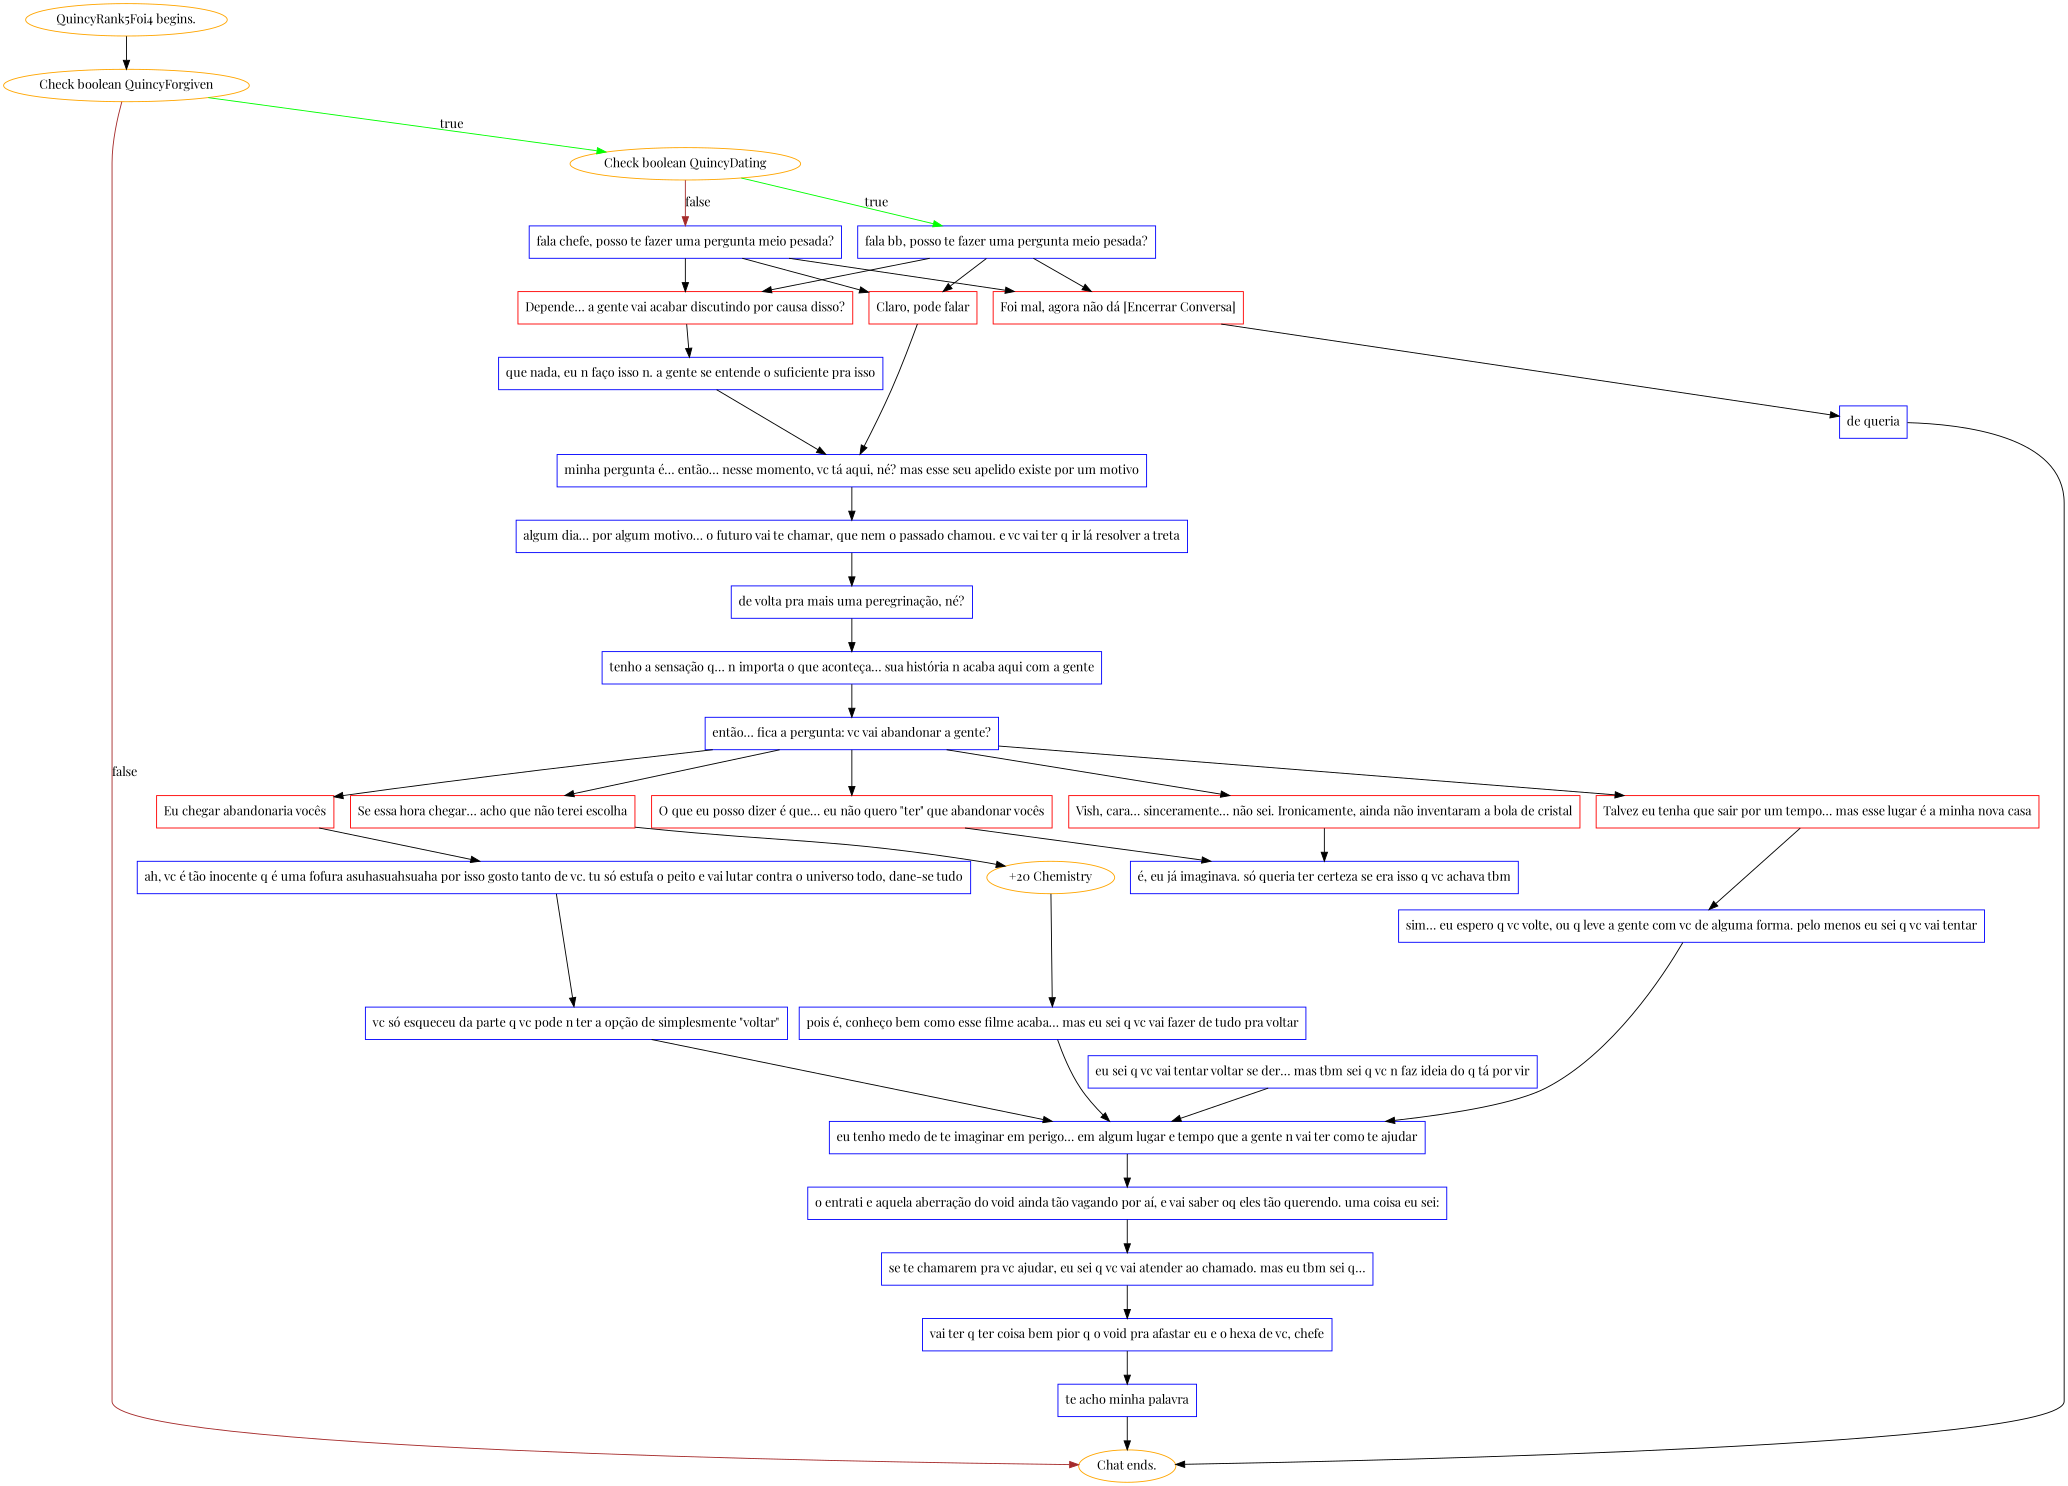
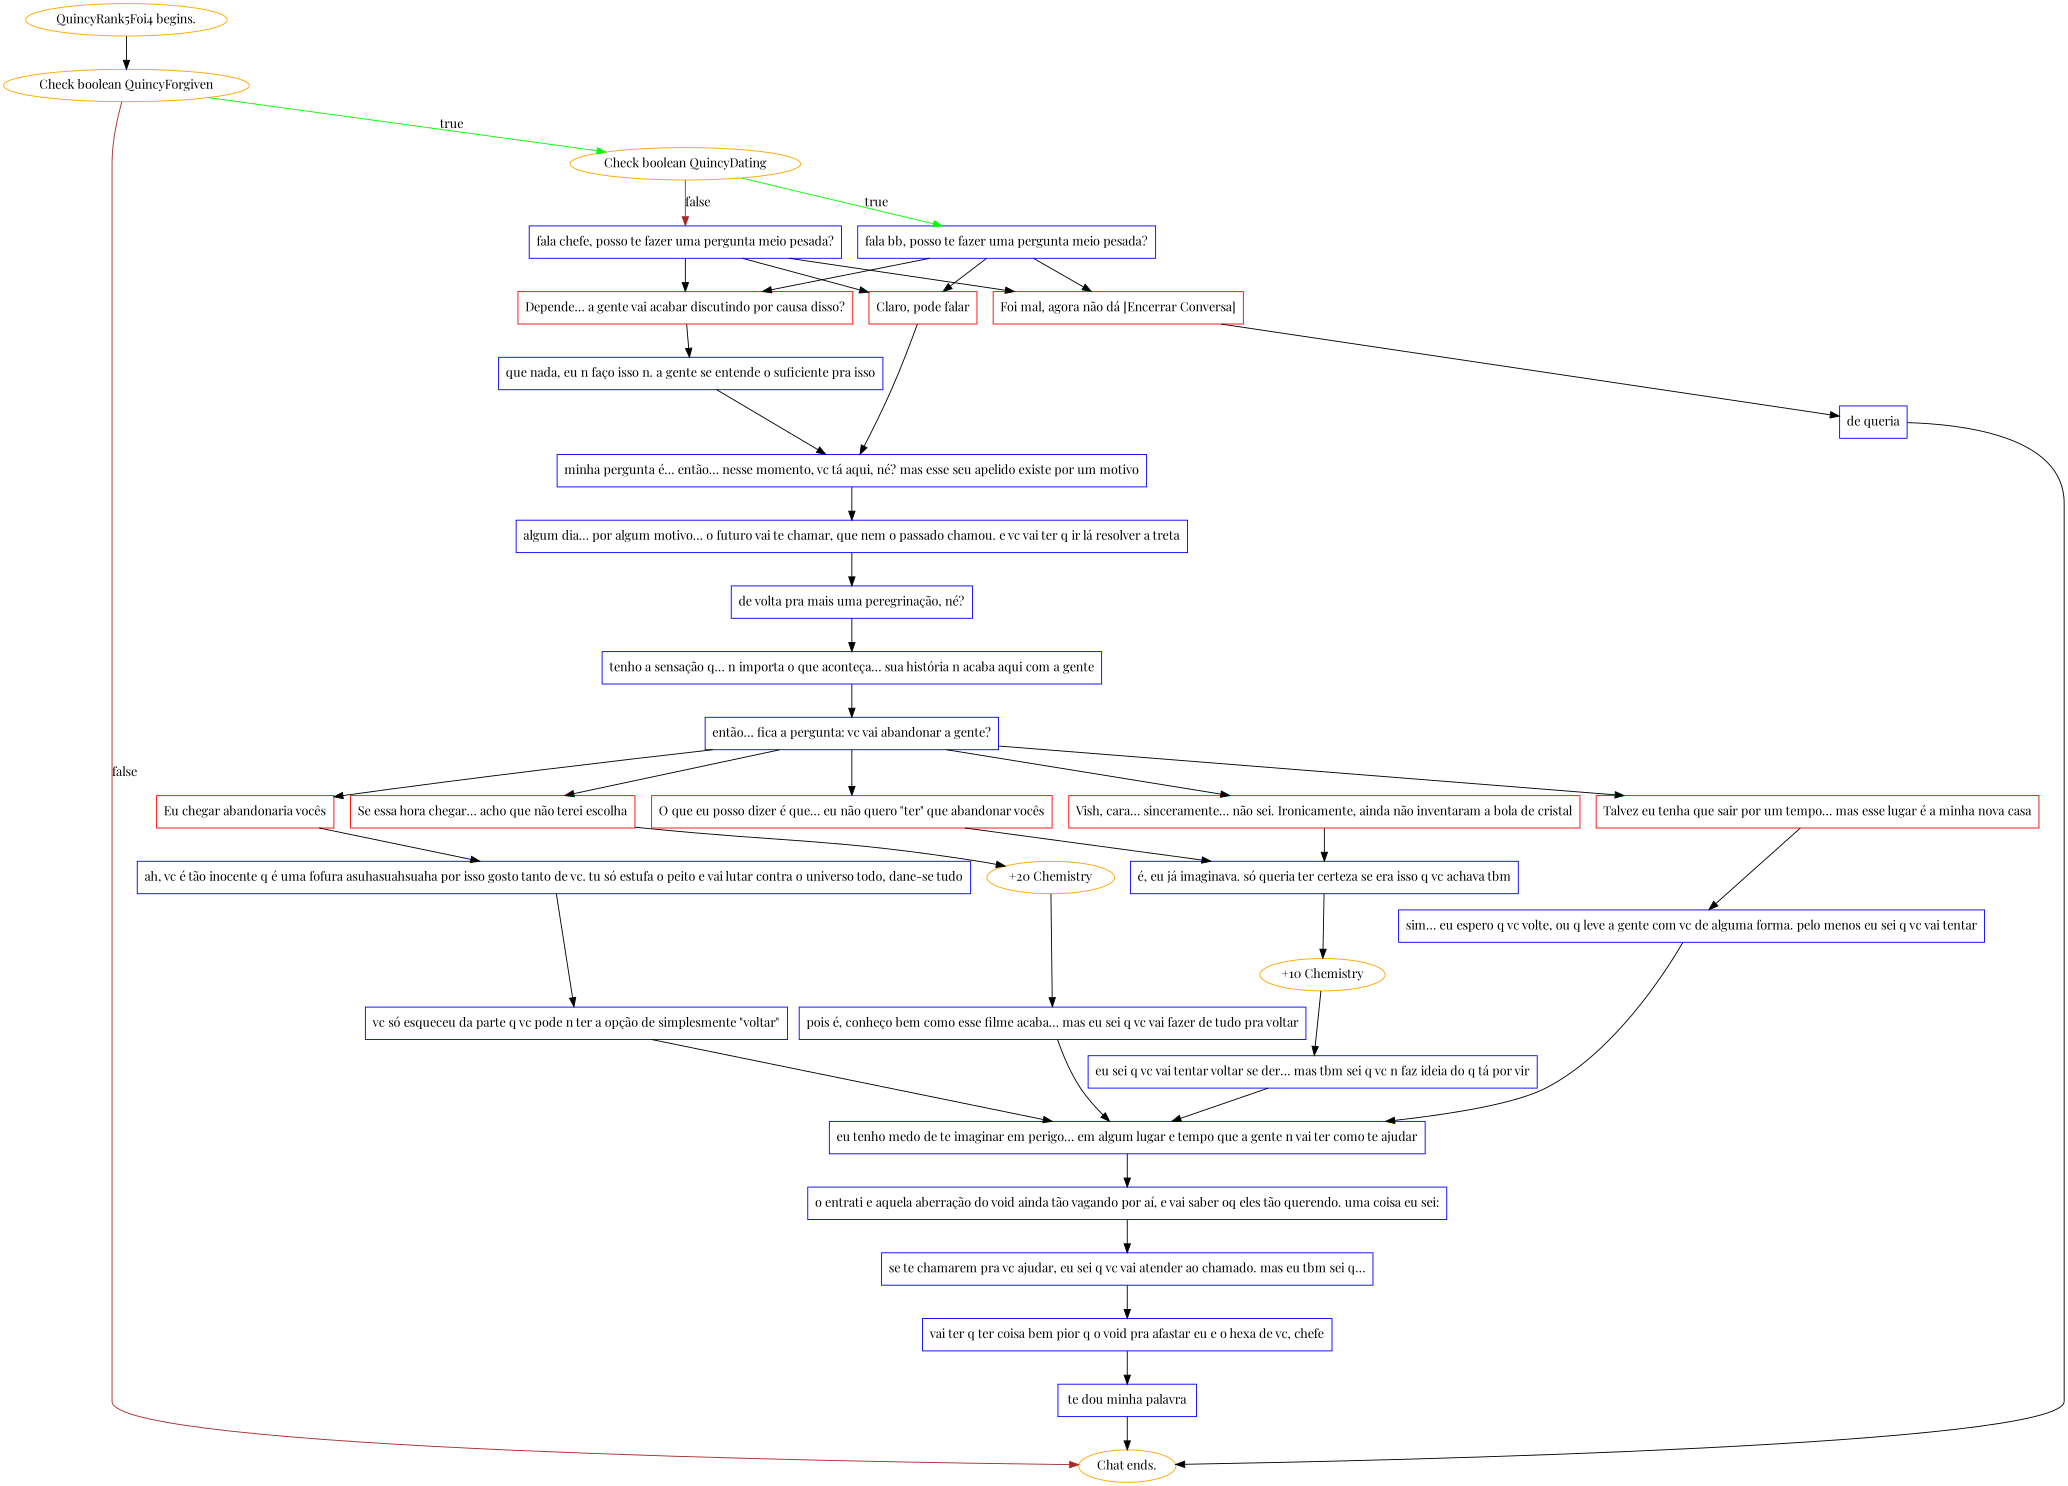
none -> (1323, 975)
(1127, 1400) -> (1127, 1400)
